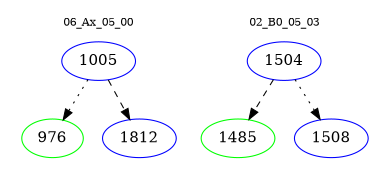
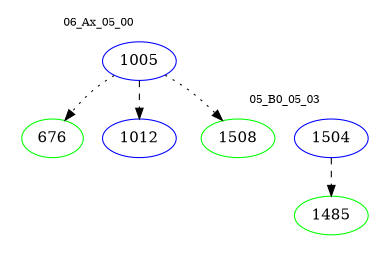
(285, 23) -> (285, 100)
(305, 95) -> (200, 99)
(53, 138) -> (53, 138)
(139, 138) -> (139, 138)
(331, 138) -> (238, 138)
